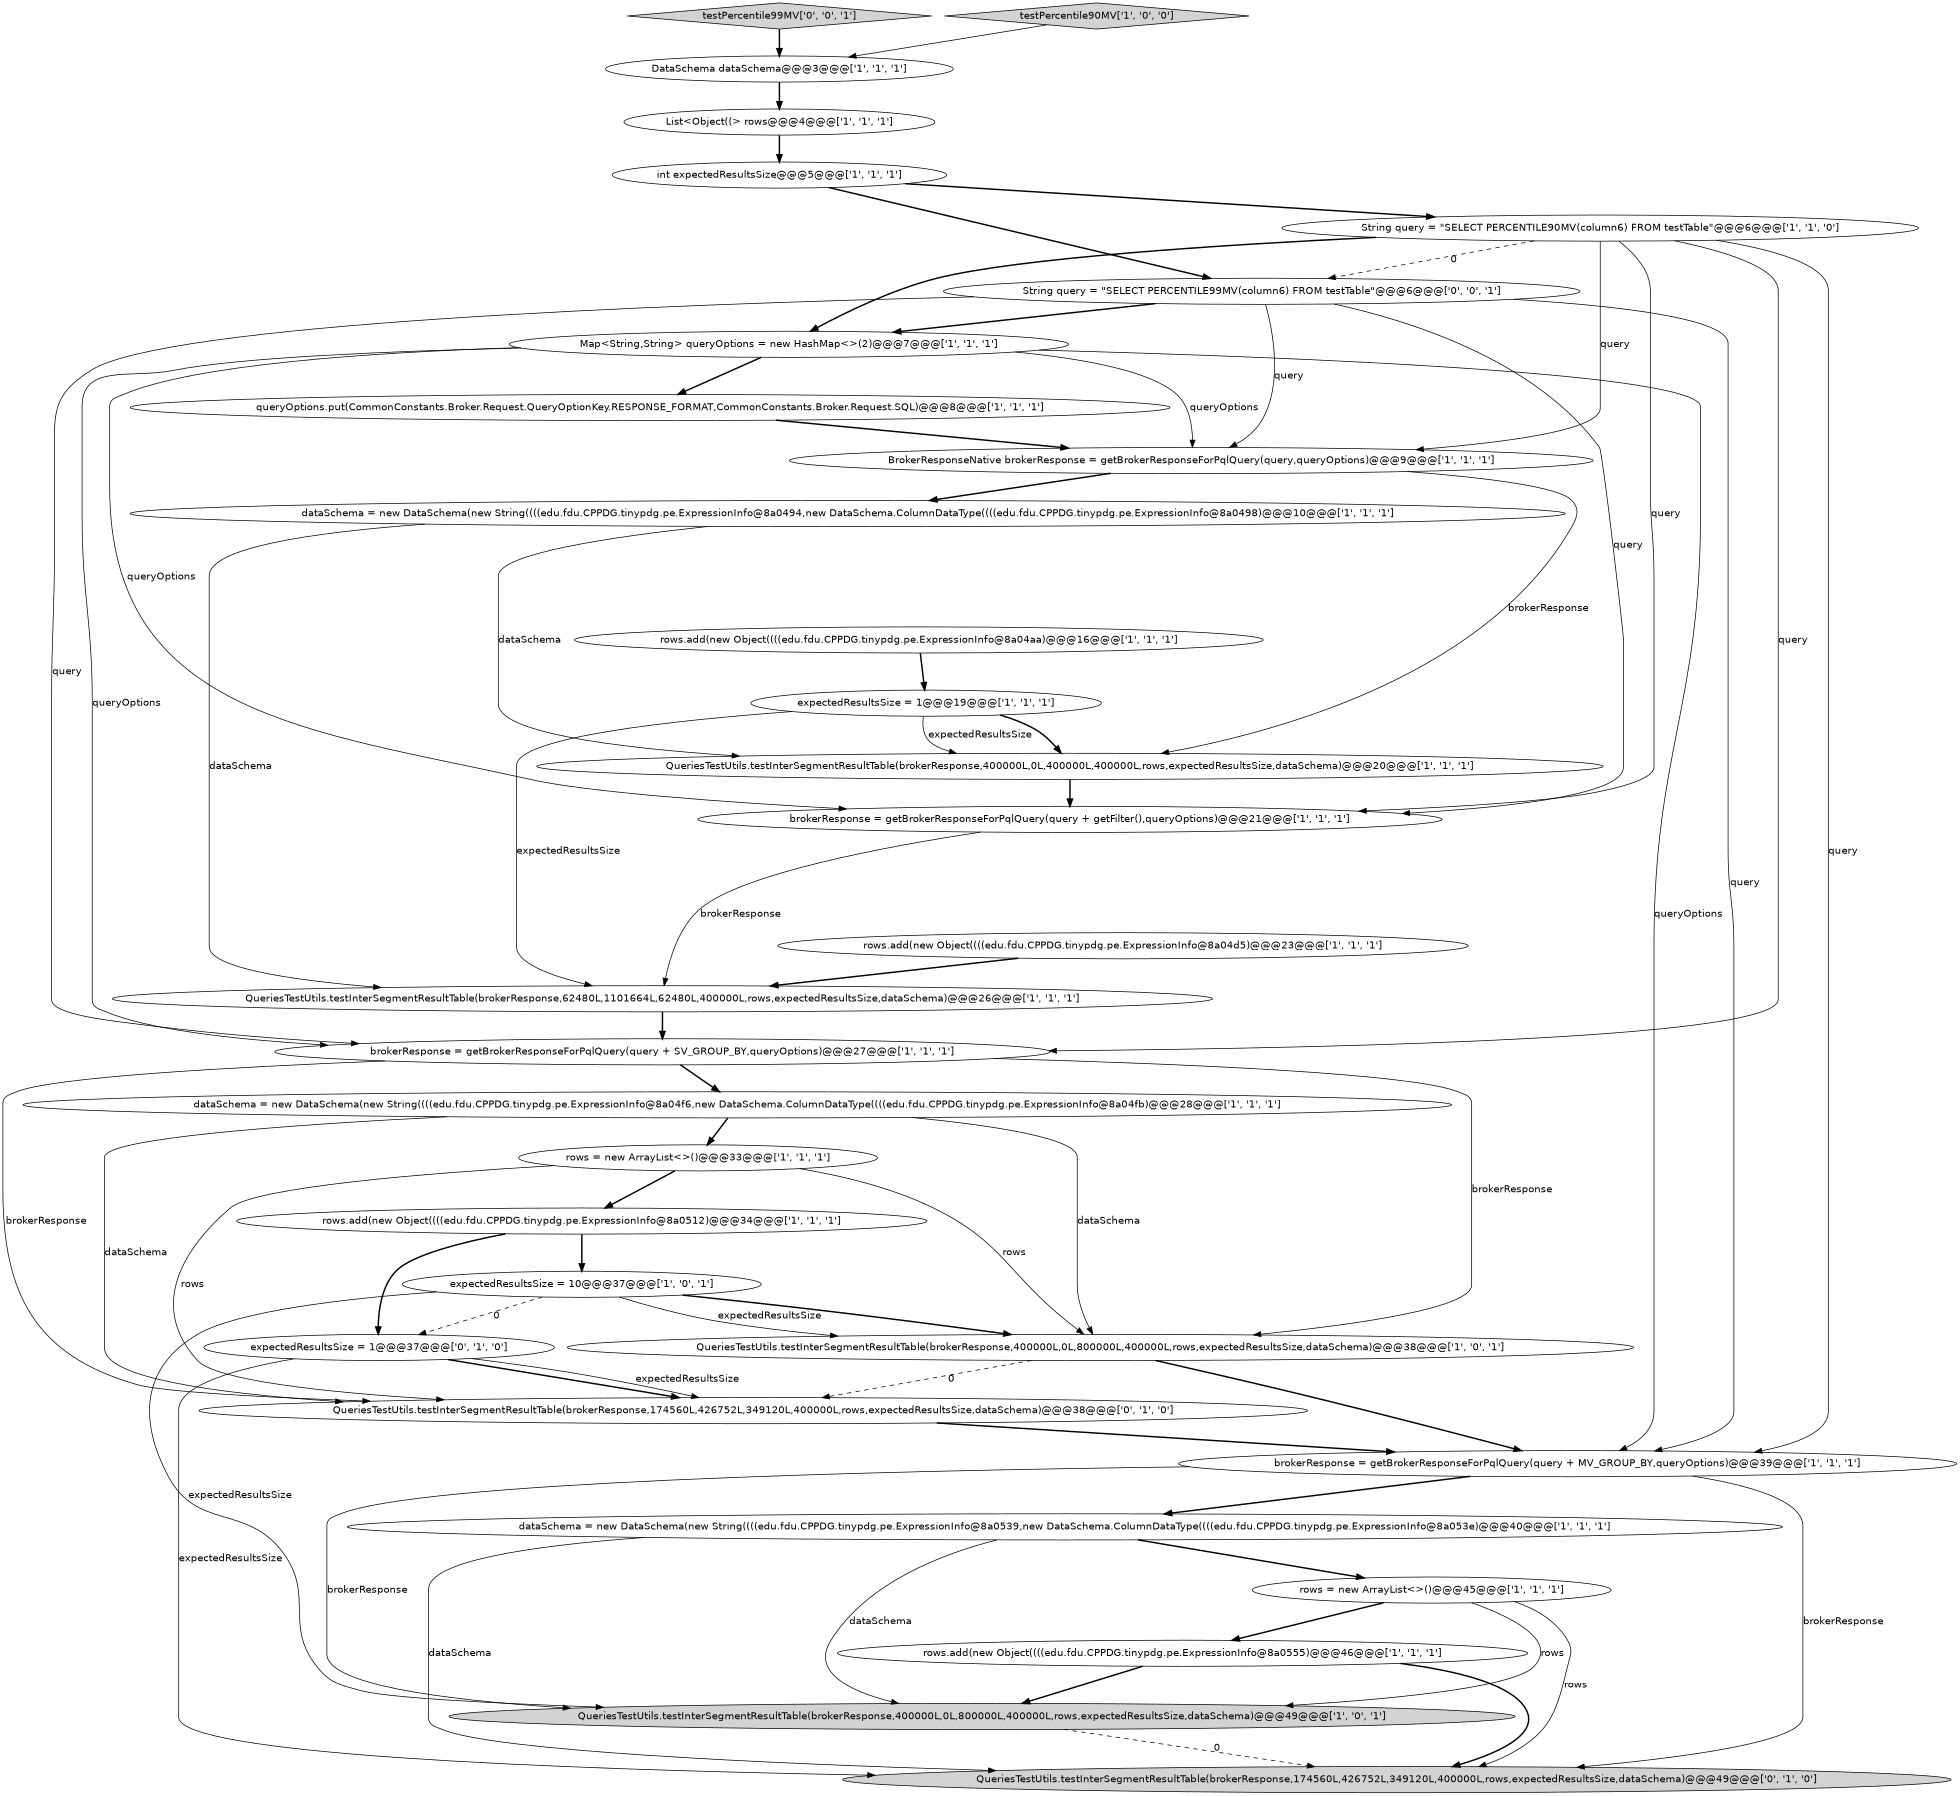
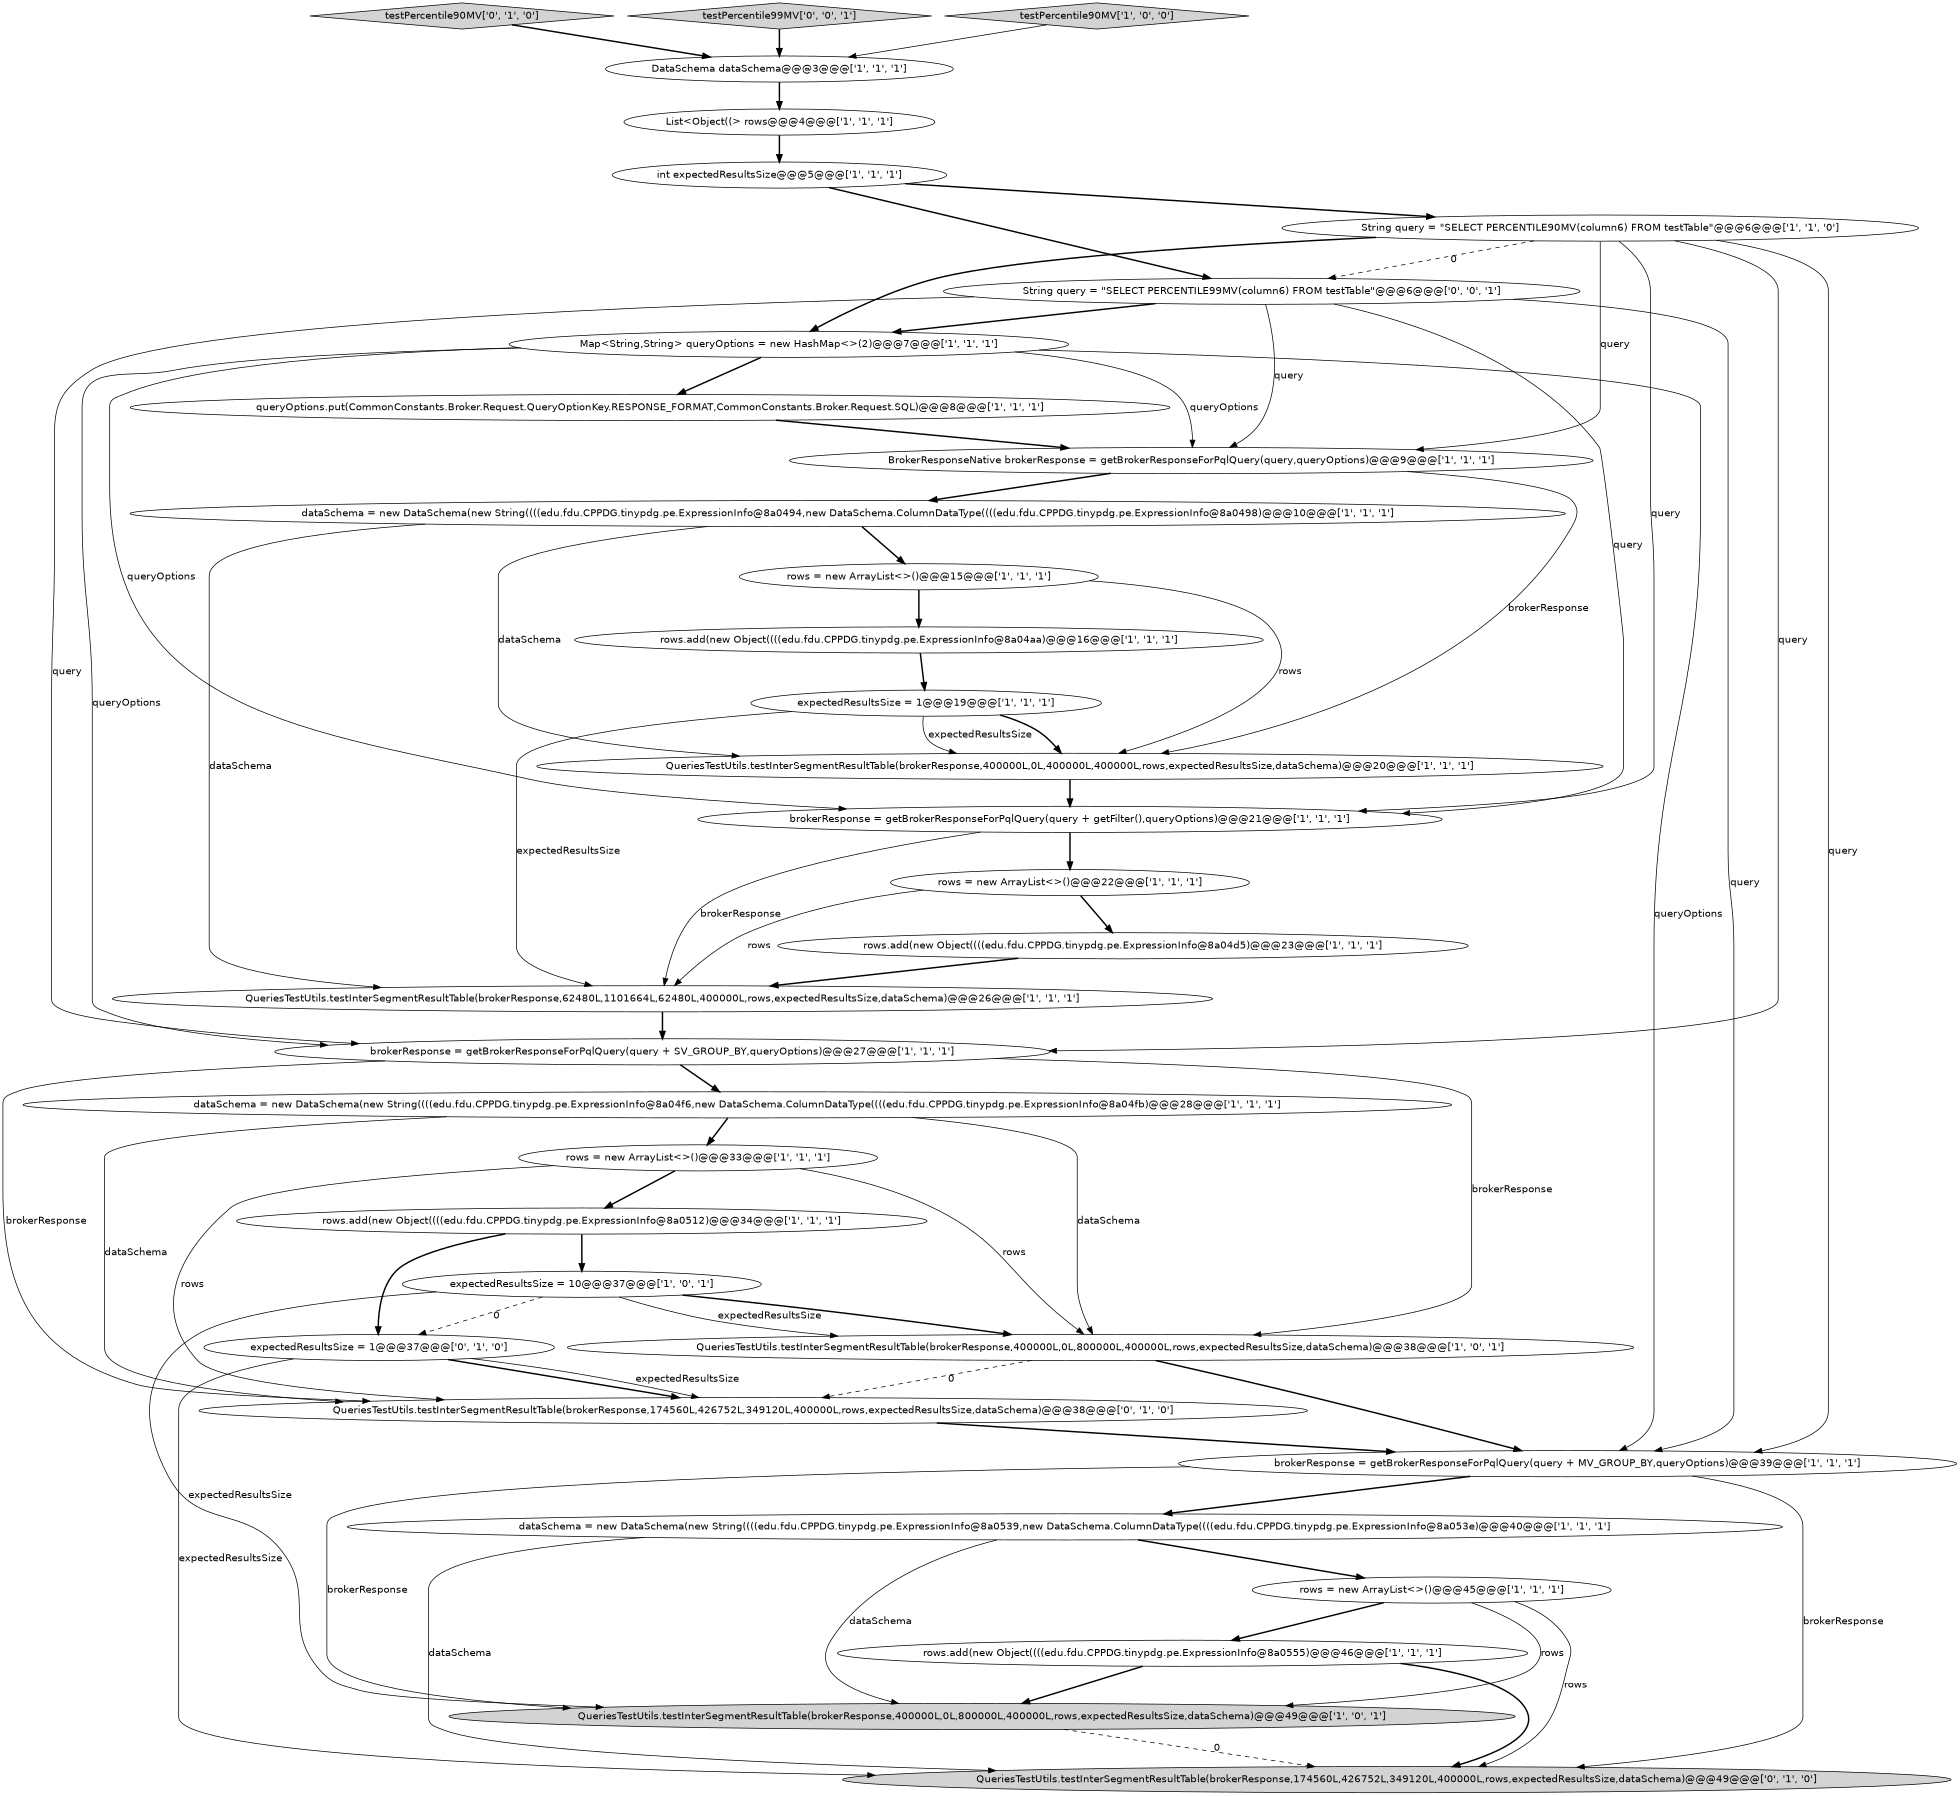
none -> (462, 16)
none -> (919, 577)
none -> (1070, 883)
